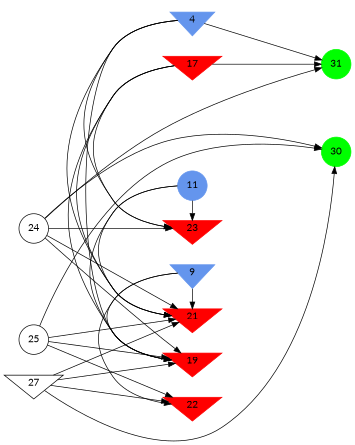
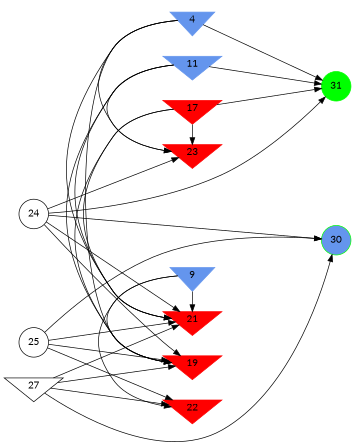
none -> (262, 75)
(336, 152) -> (336, 240)
(192, 186) -> (192, 64)
